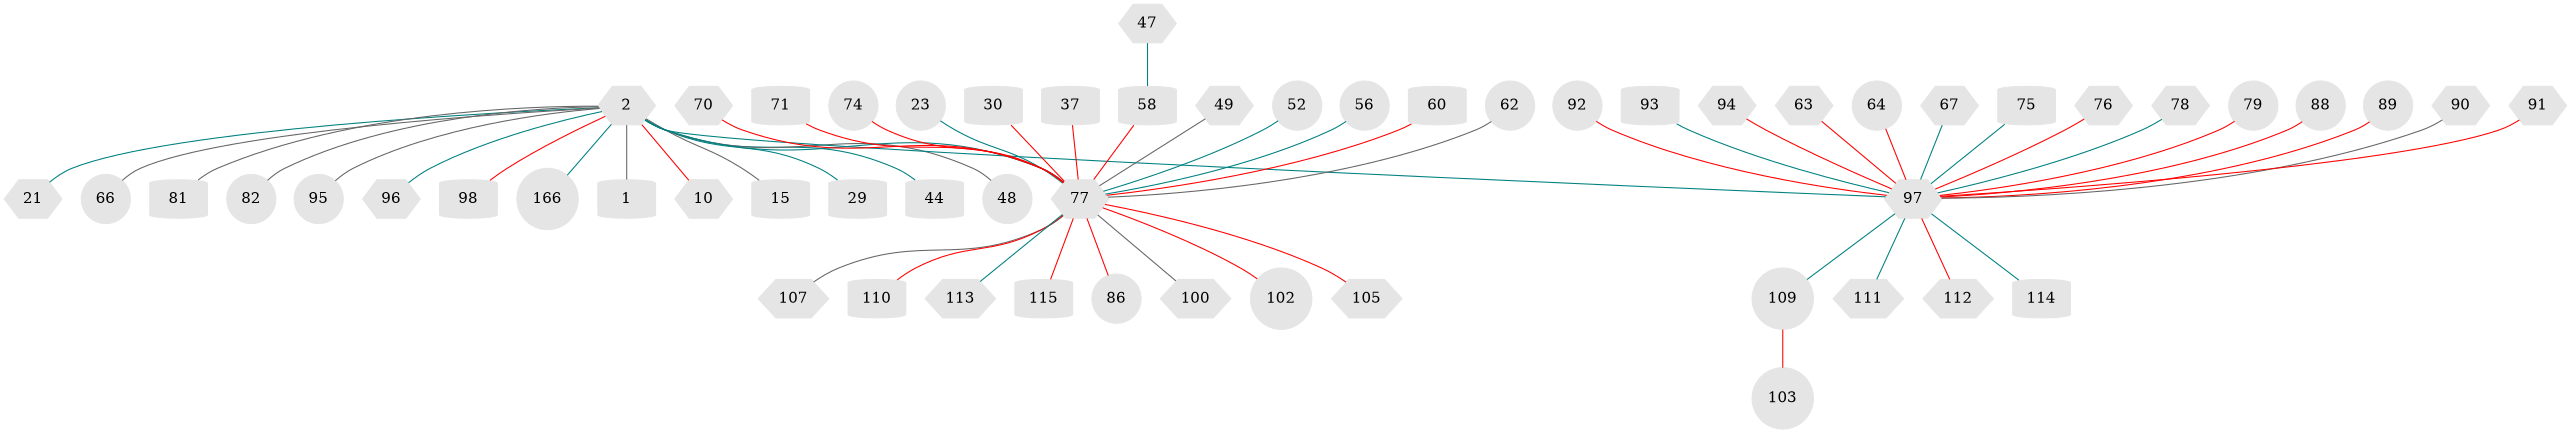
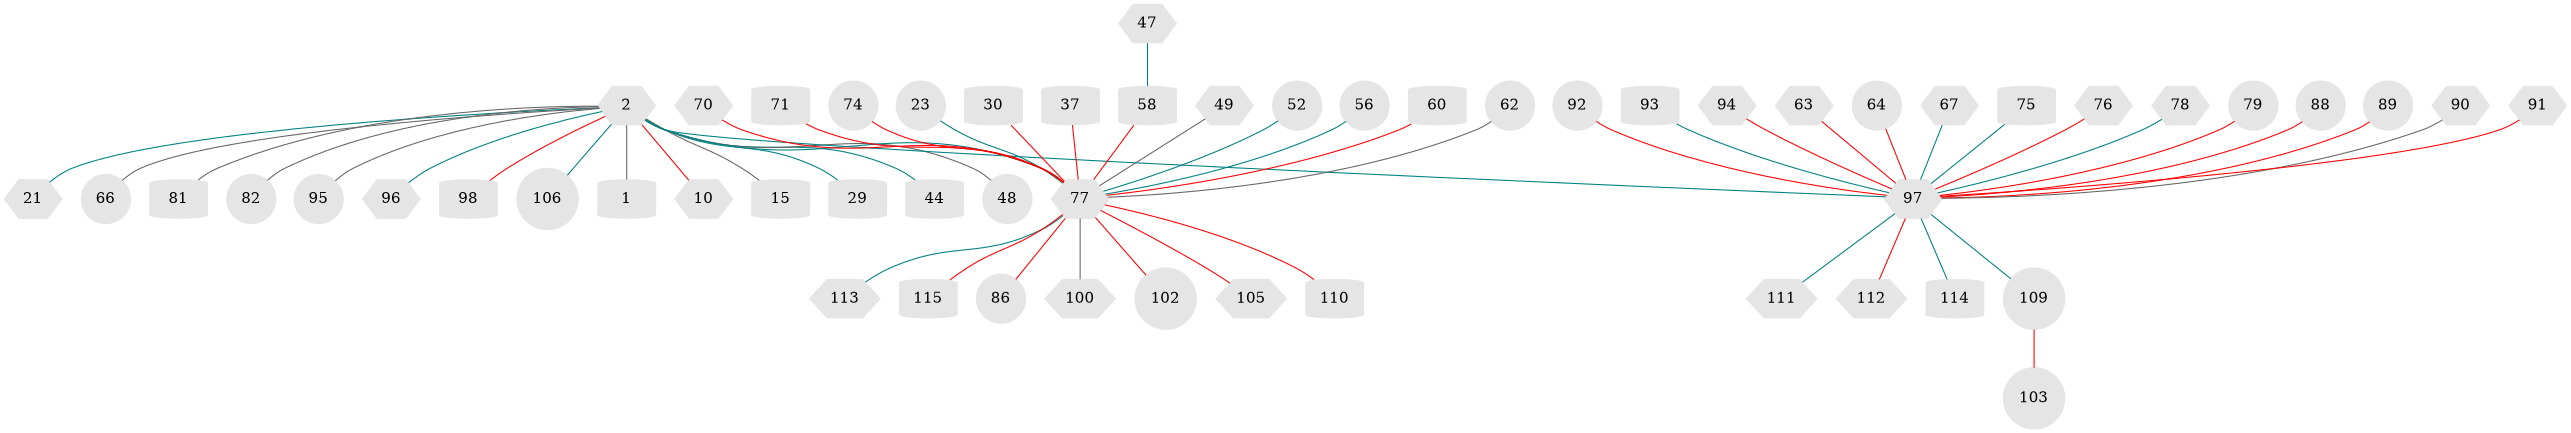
(548, 199) -> (548, 199)
(794, 299) -> none
